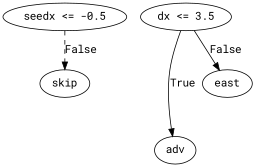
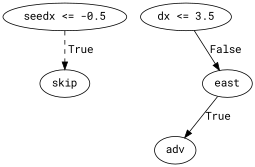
(81, 50) -> (81, 50)
(169, 79) -> (204, 114)
